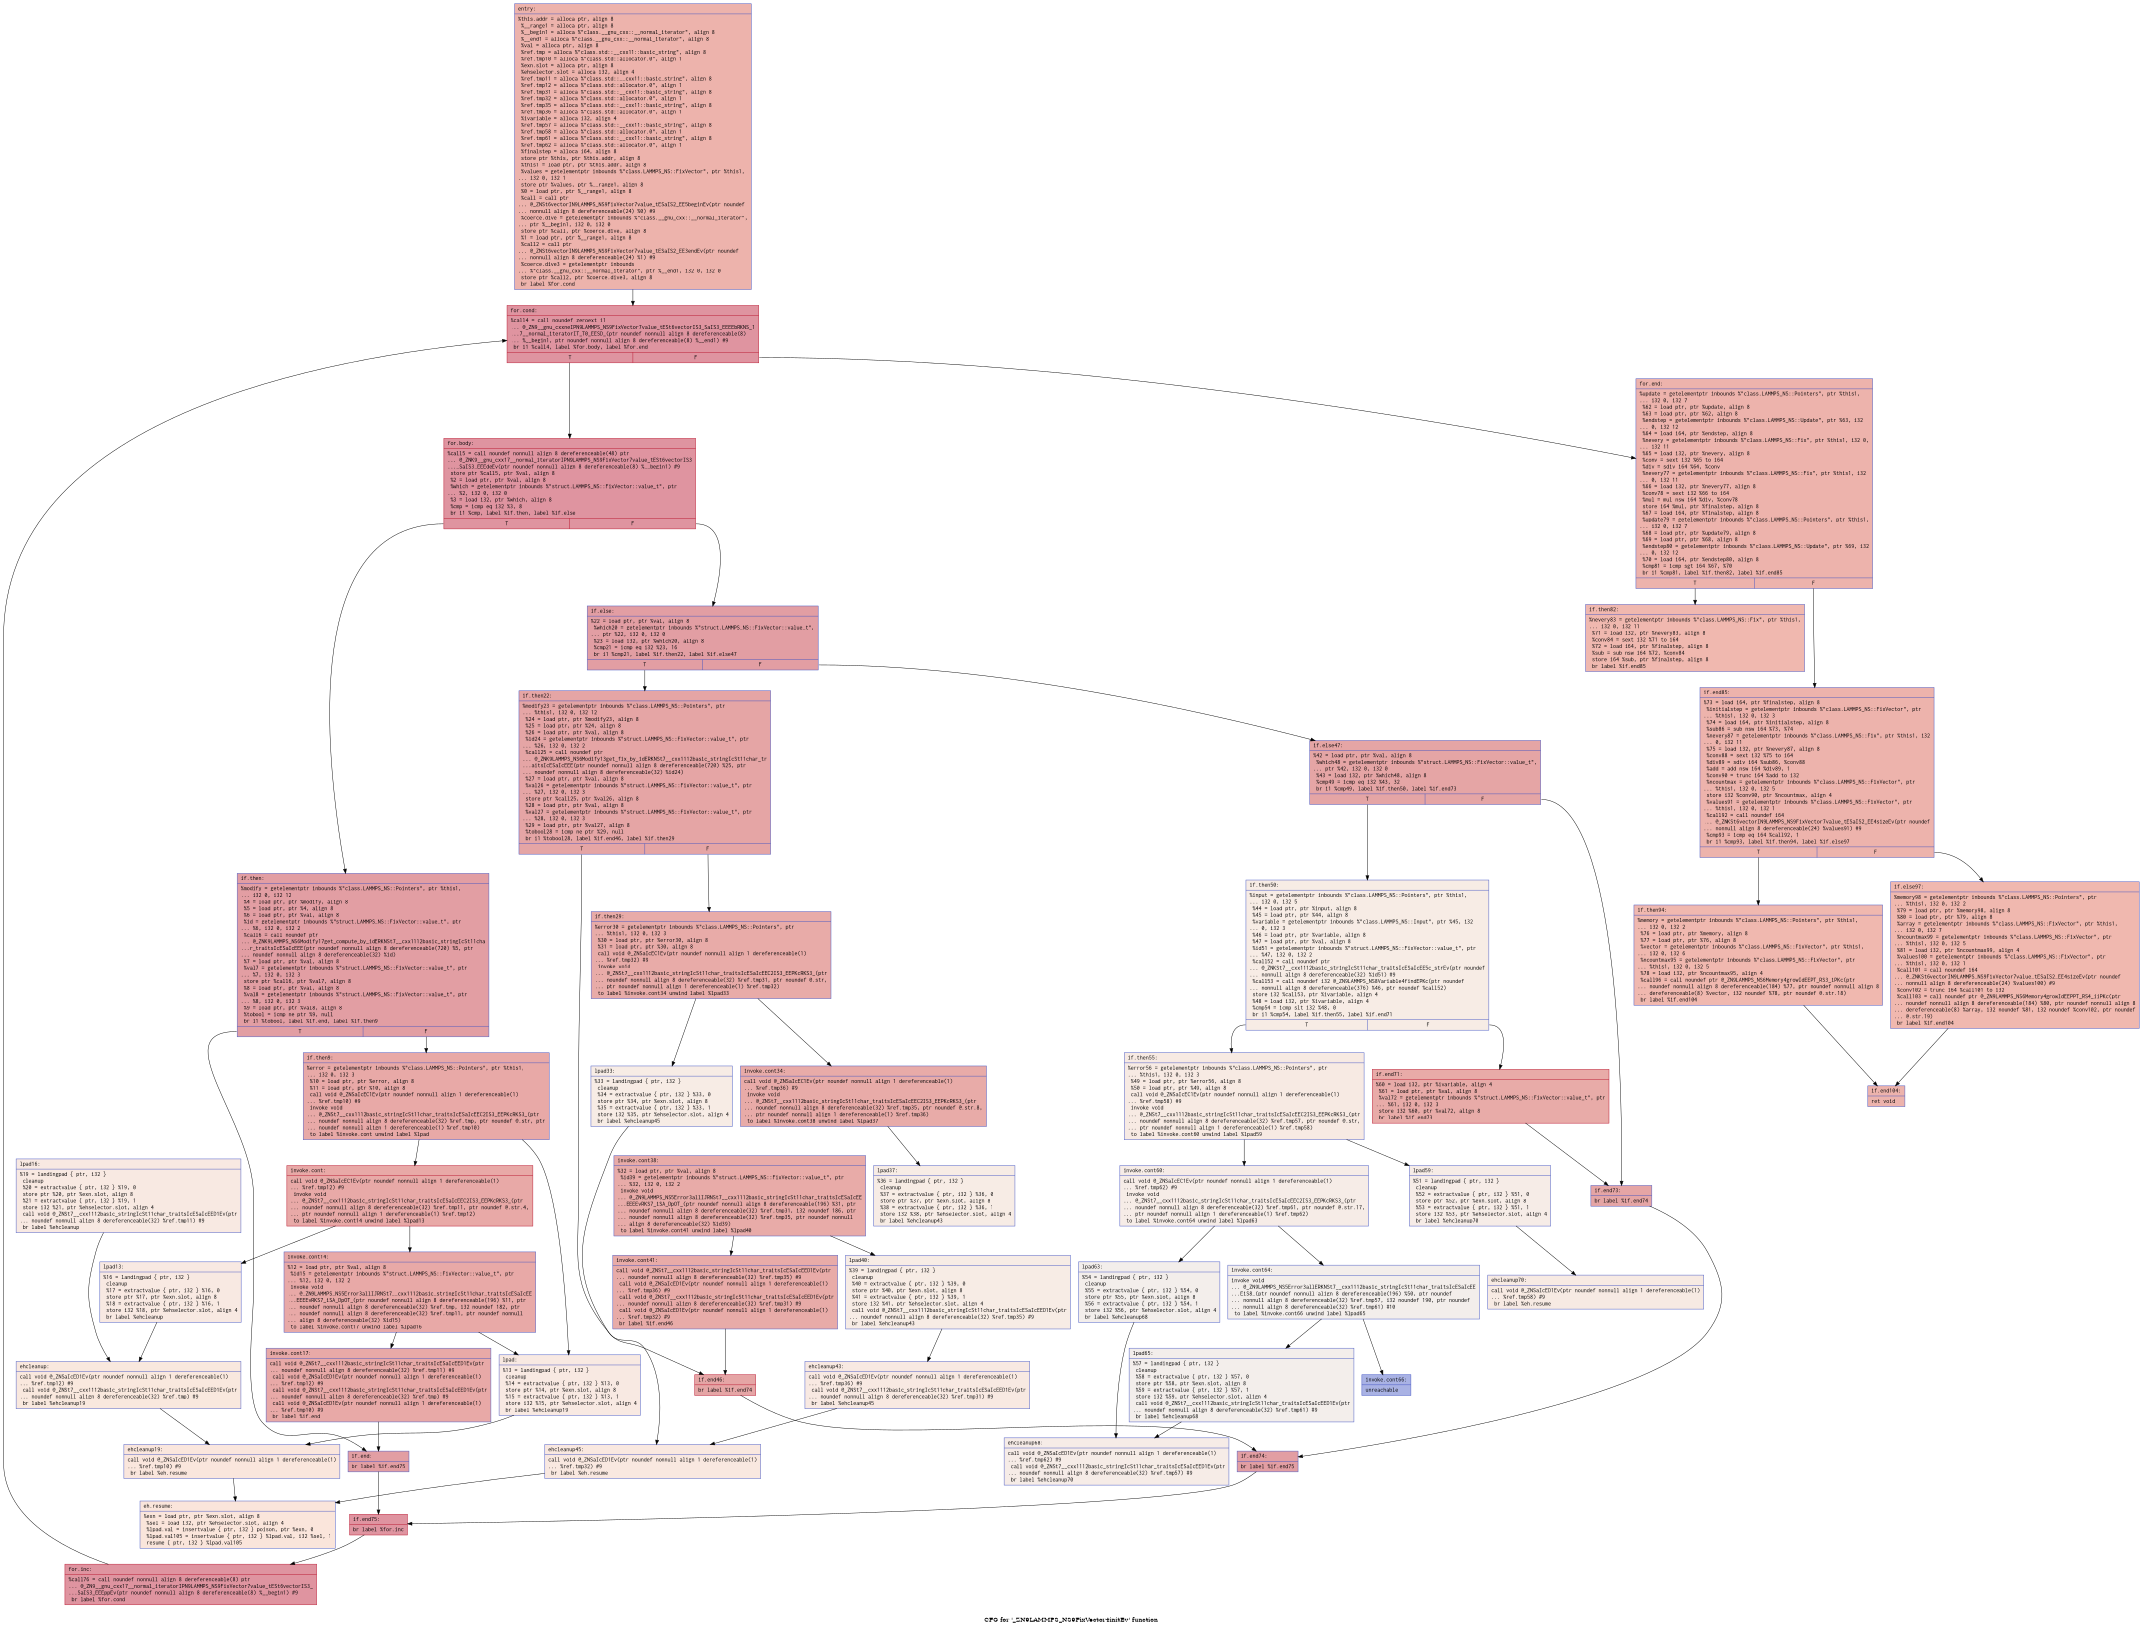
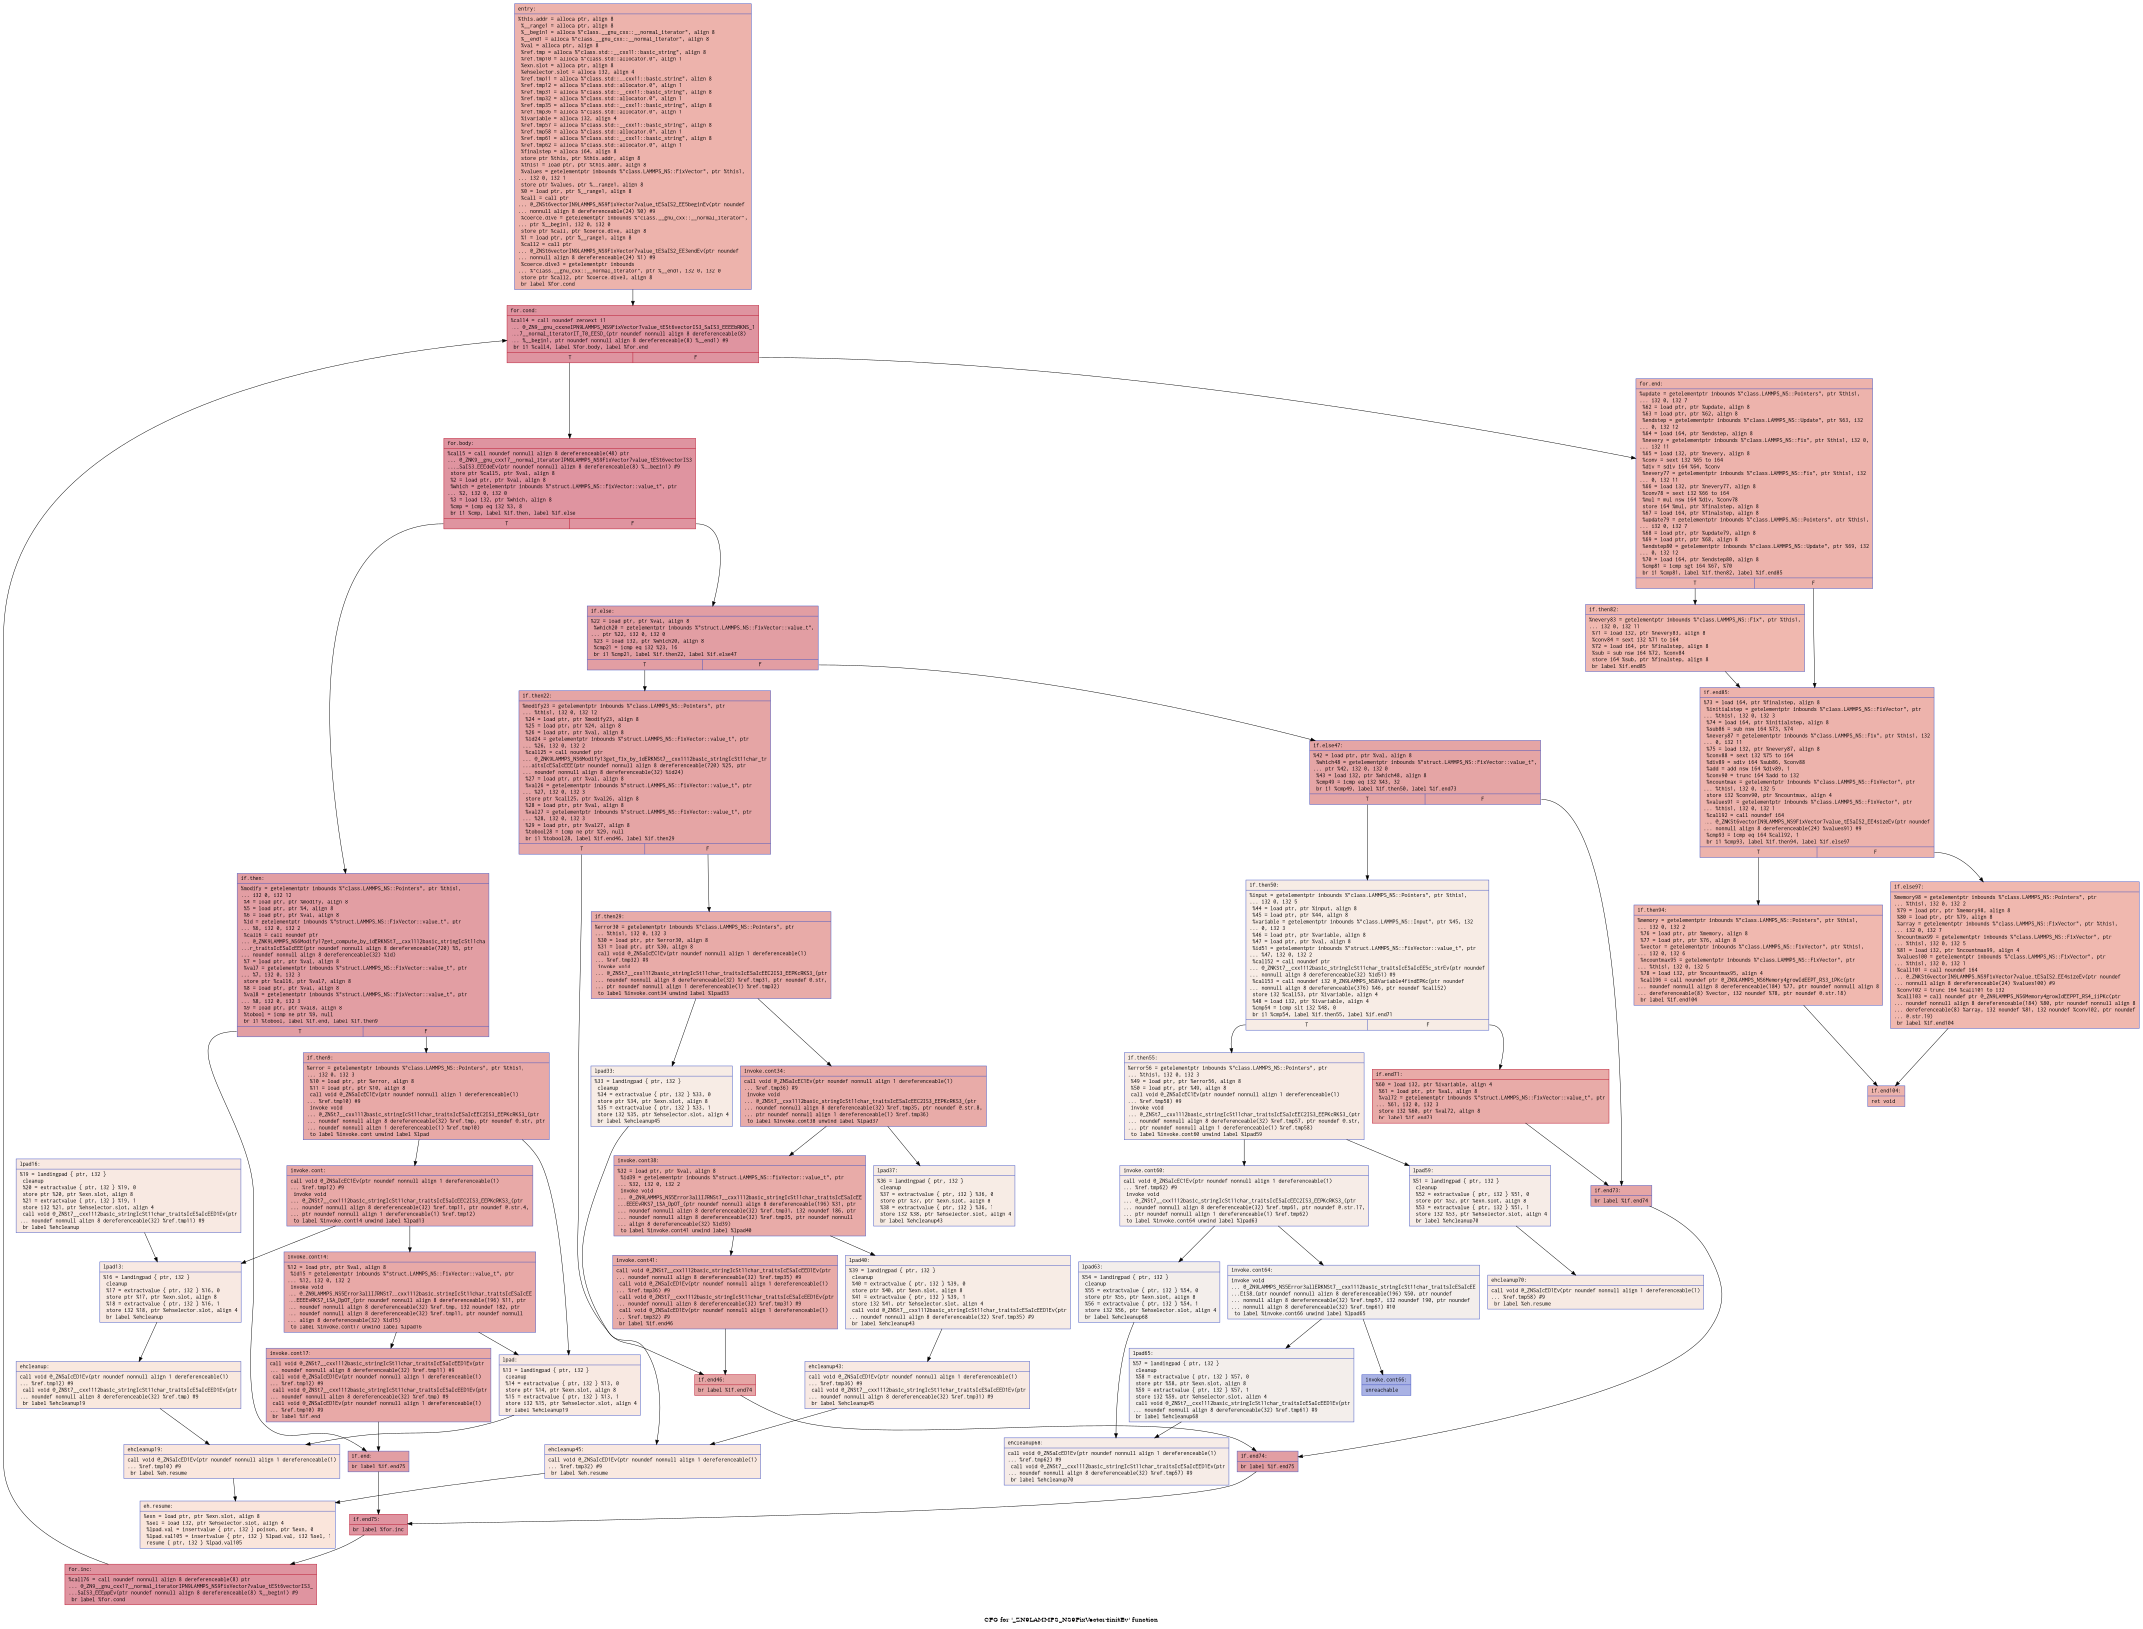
none -> (1731, 678)
none -> (810, 1140)
(410, 1196) -> (410, 1196)
(89, 1296) -> (150, 1245)
